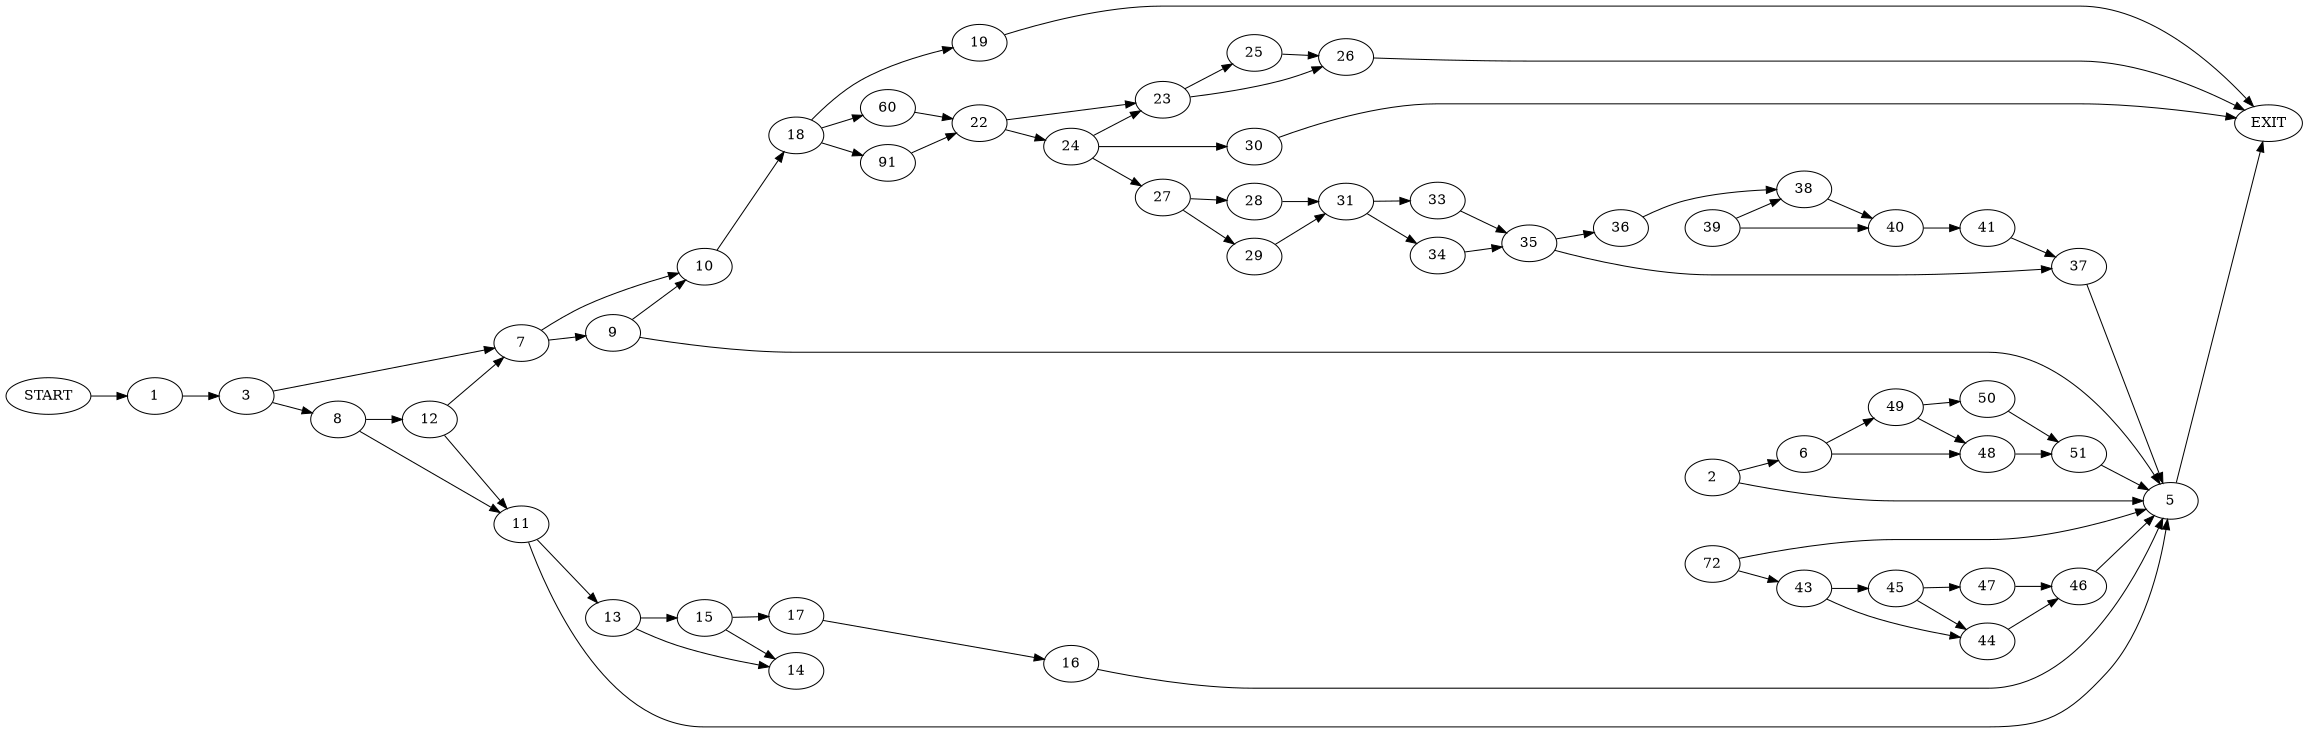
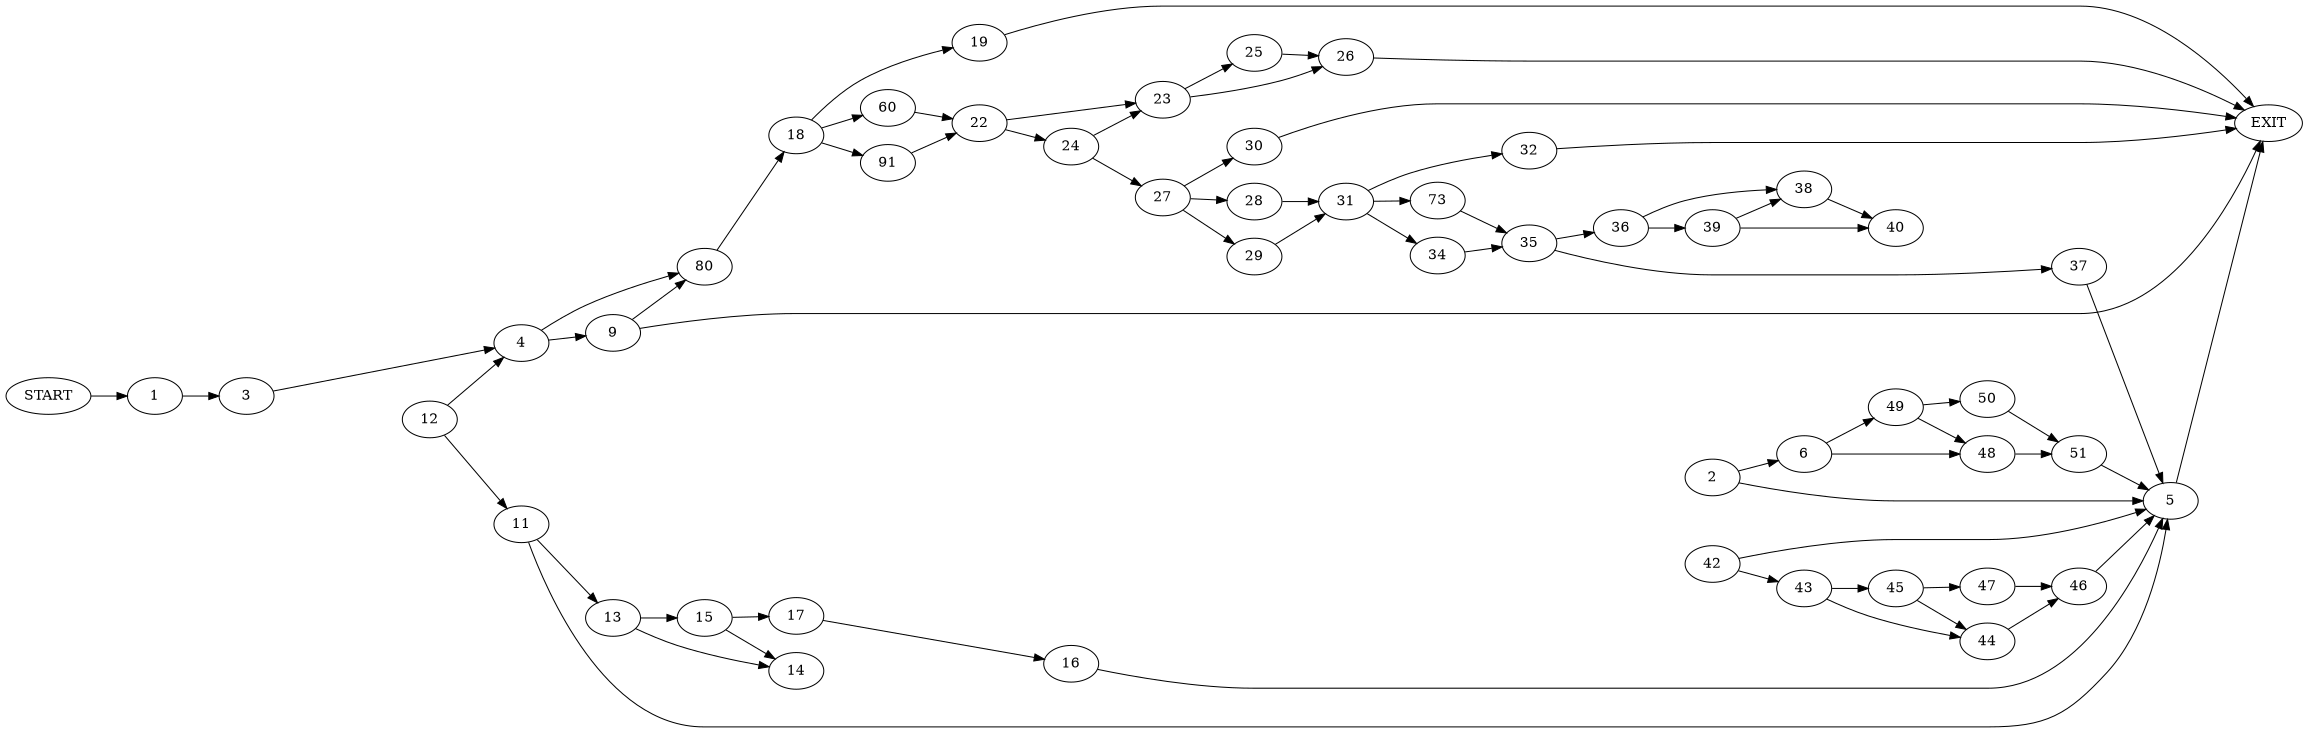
(1158, 147) -> (1204, 175)
none -> (1529, 151)
(1438, 201) -> (1438, 201)
none -> (1662, 228)
(1987, 228) -> none
(705, 267) -> (705, 267)
(521, 343) -> (521, 343)
(1421, 352) -> (1486, 314)
(338, 419) -> none
(1713, 564) -> (1713, 564)
